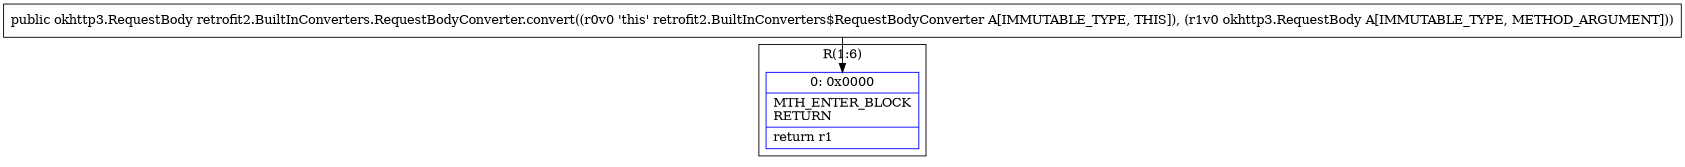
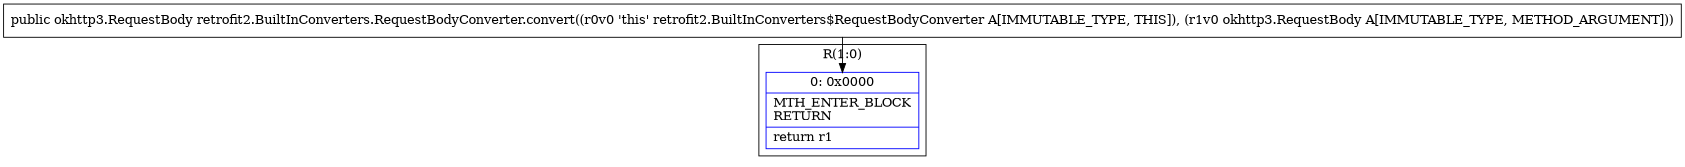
(842, 55) -> (842, 55)
